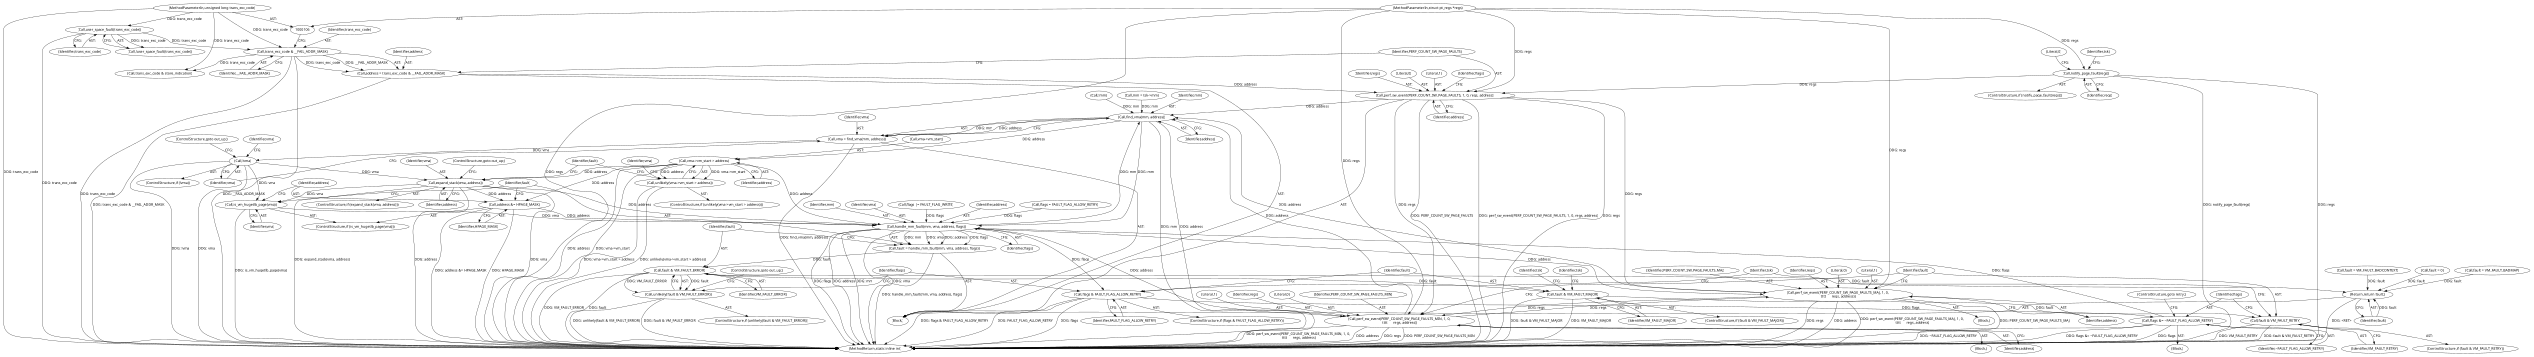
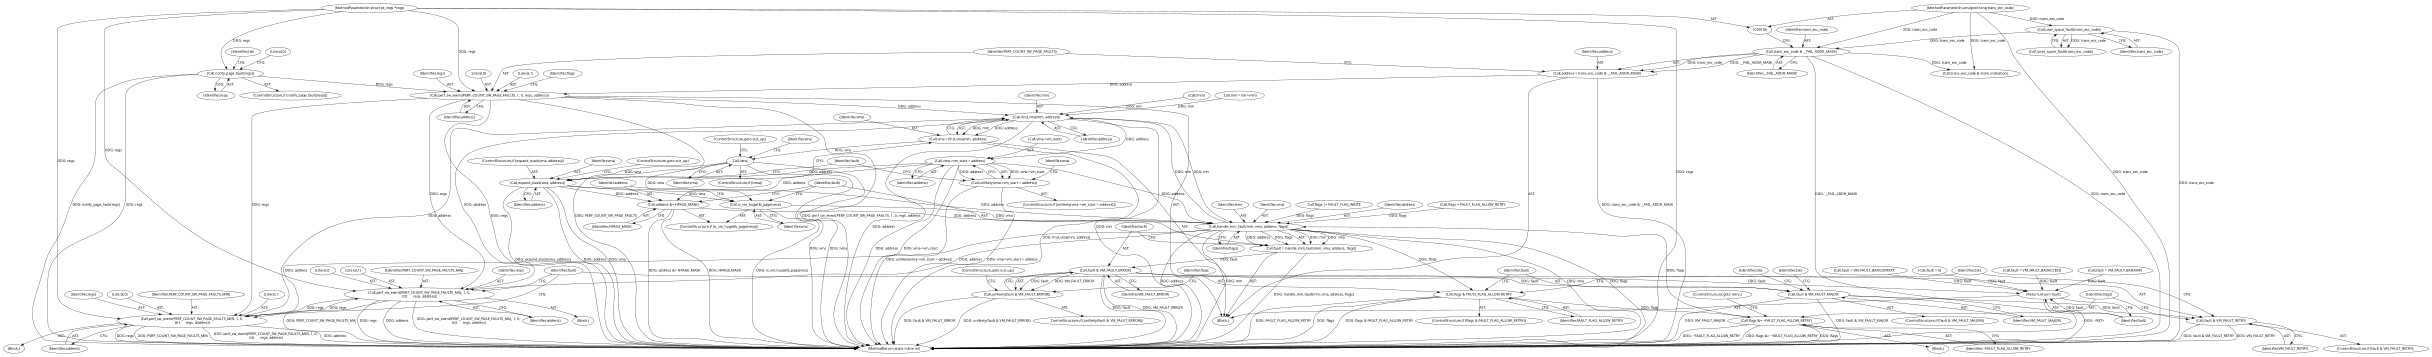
(408, 194) -> (530, 171)
none -> (2032, 270)
